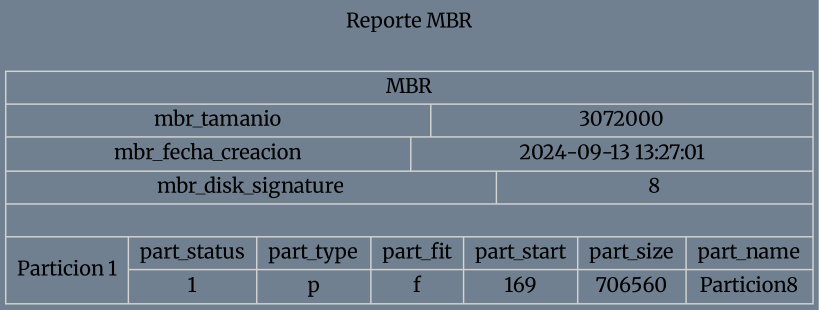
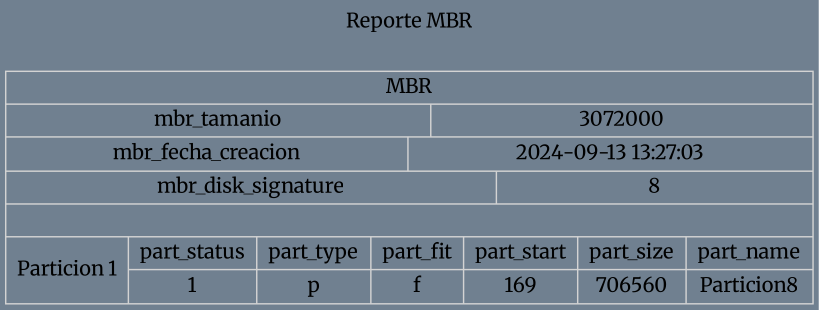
(612, 153) -> (610, 153)
